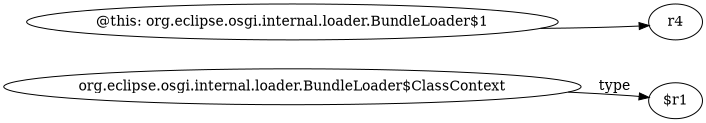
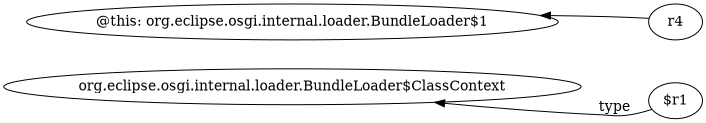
(590, 28) -> (600, 16)
(604, 94) -> (548, 112)
